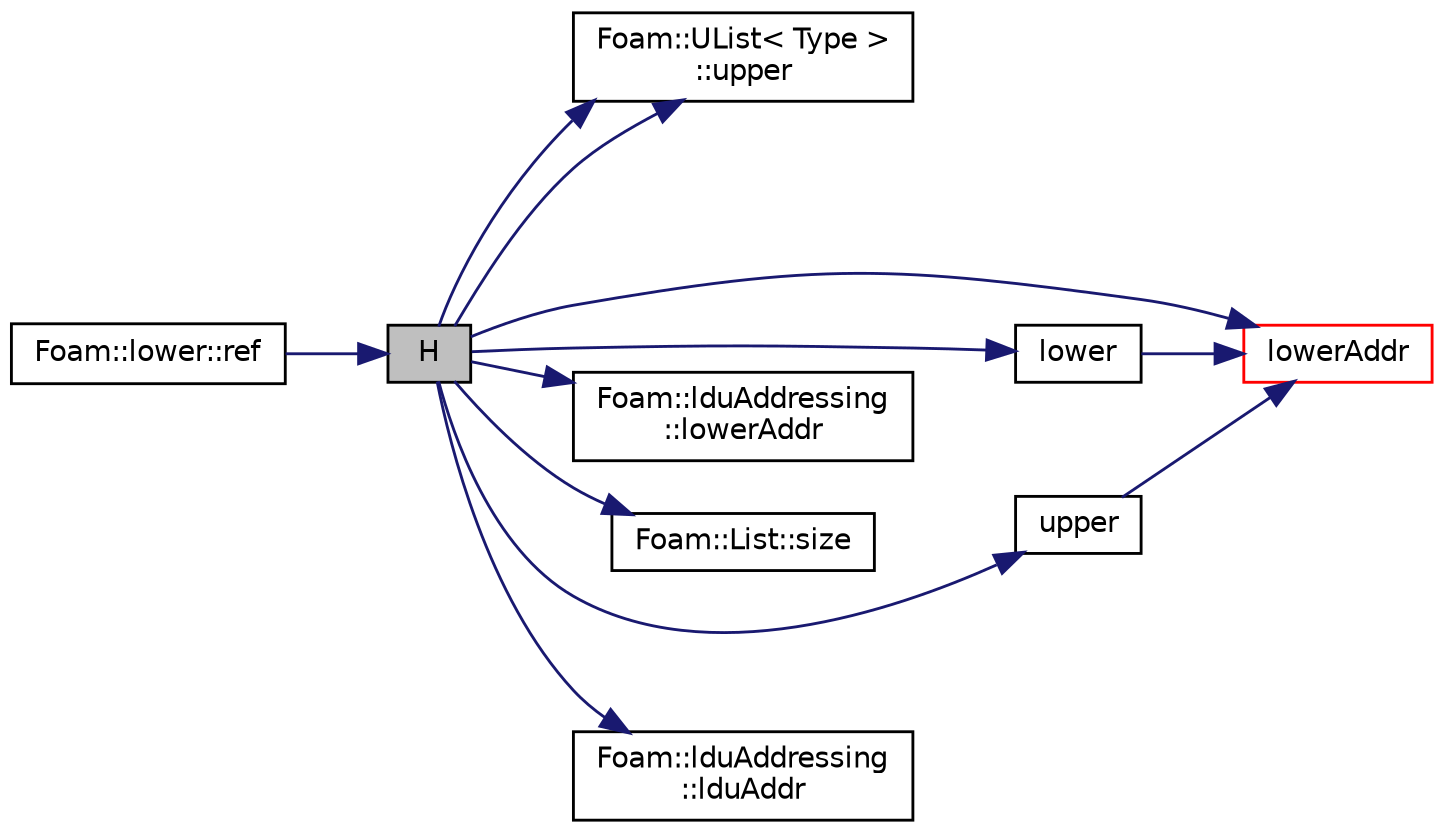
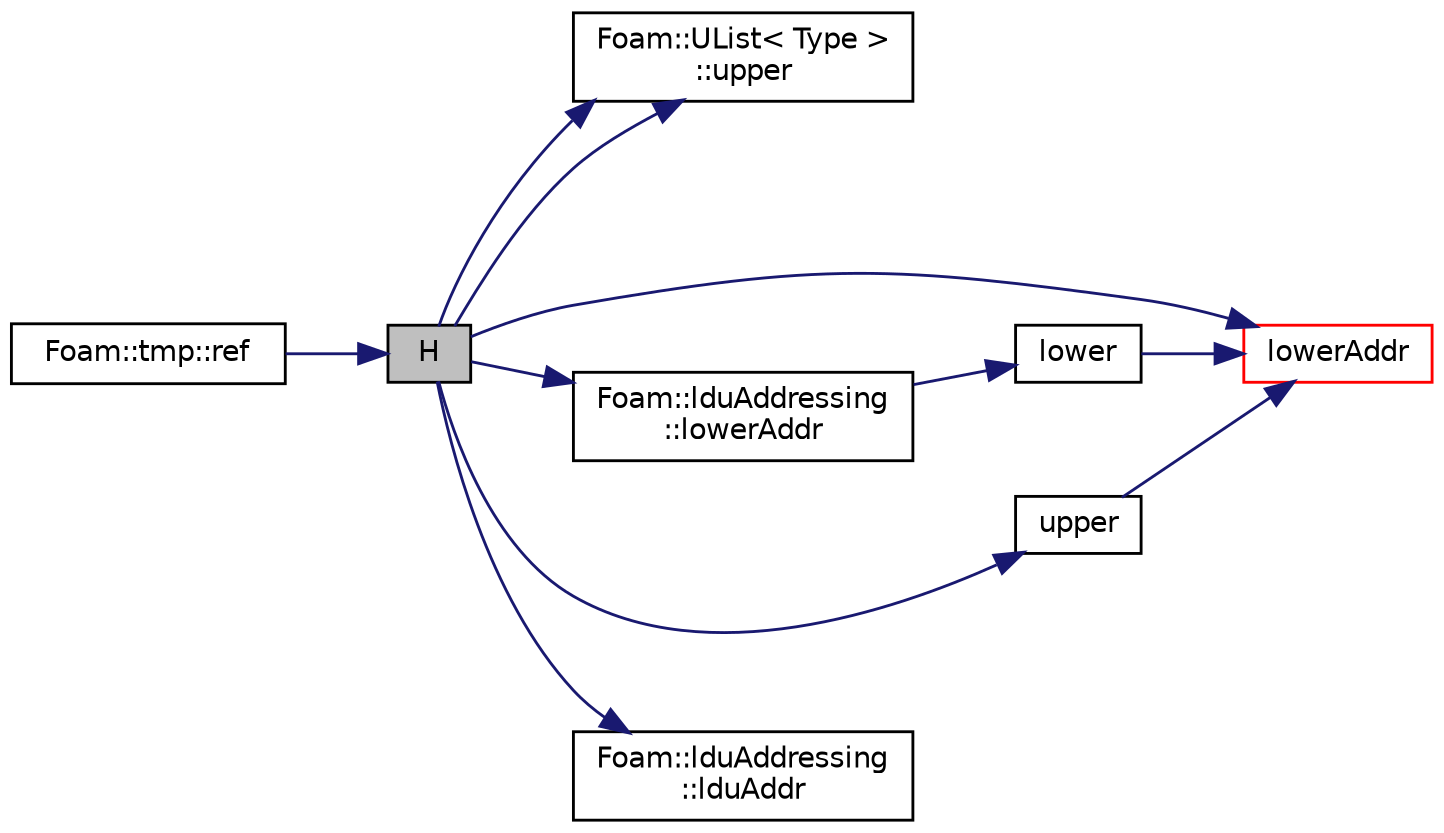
(729, 346) -> (950, 378)
(148, 354) -> (148, 354)
(743, 542) -> none
